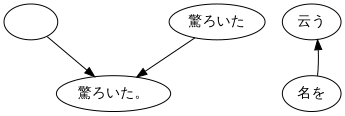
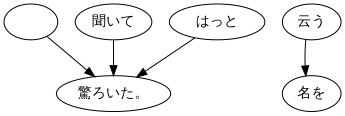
none -> (114, 22)
(217, 22) -> (217, 22)
(318, 63) -> (305, 53)
